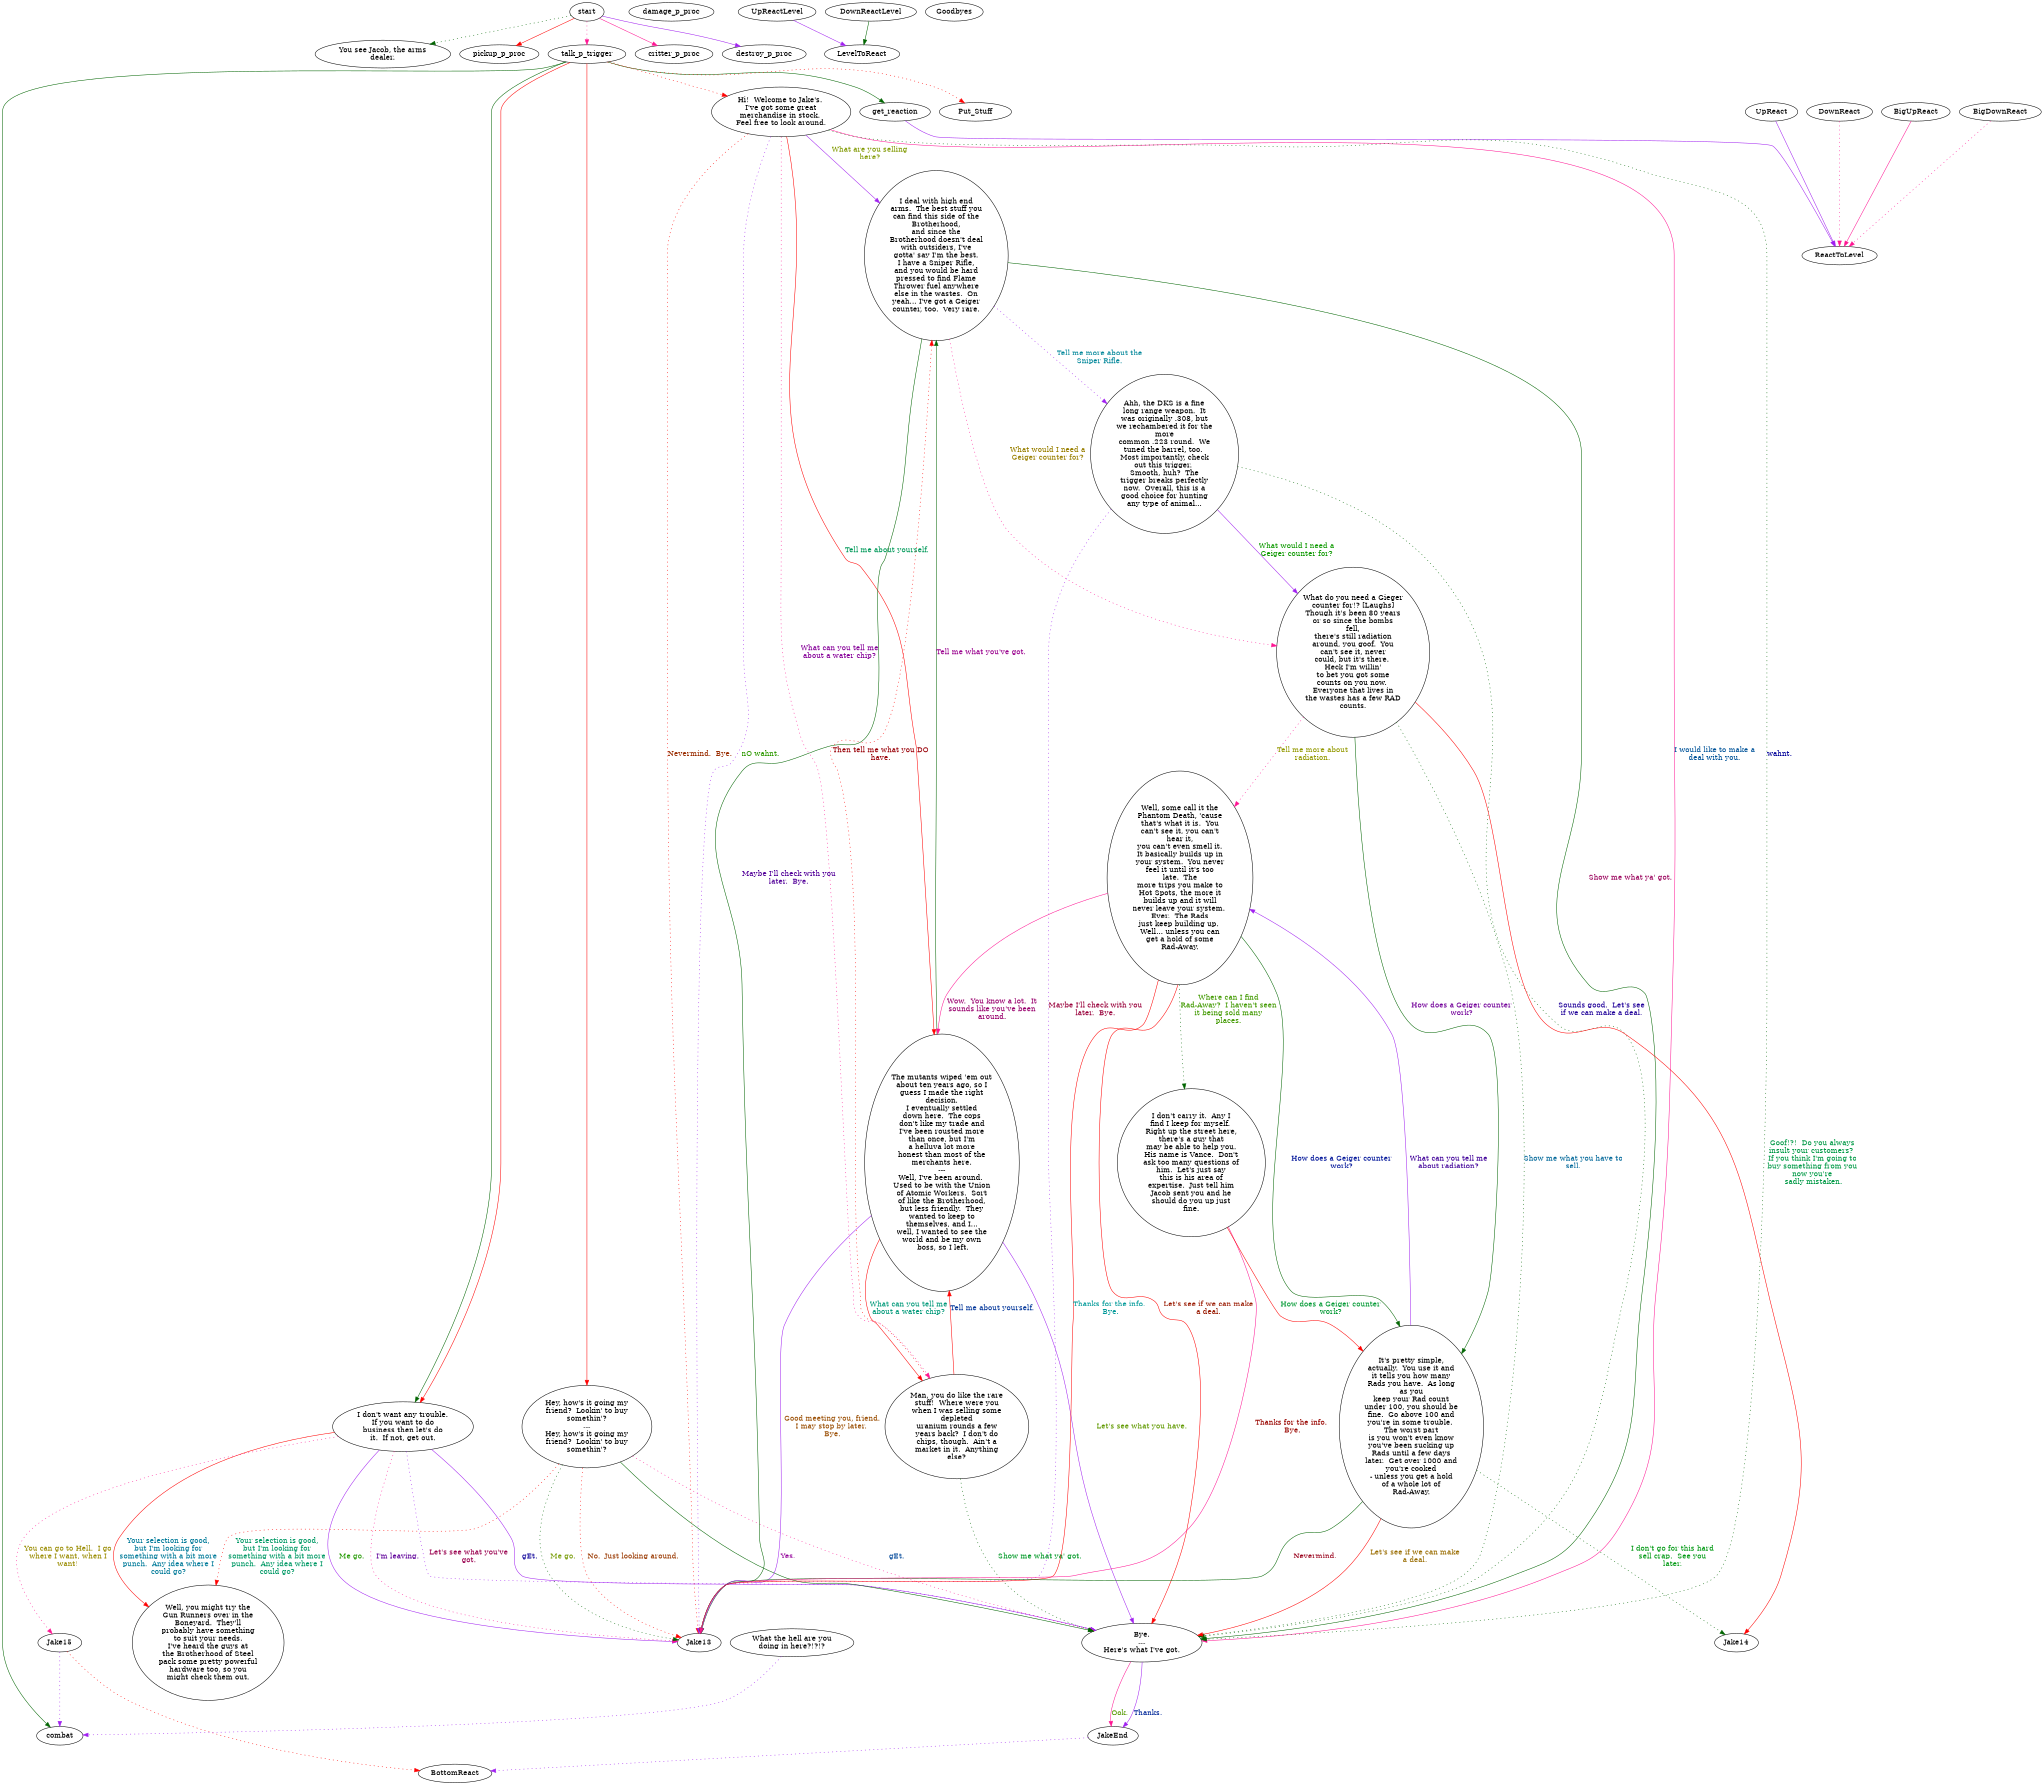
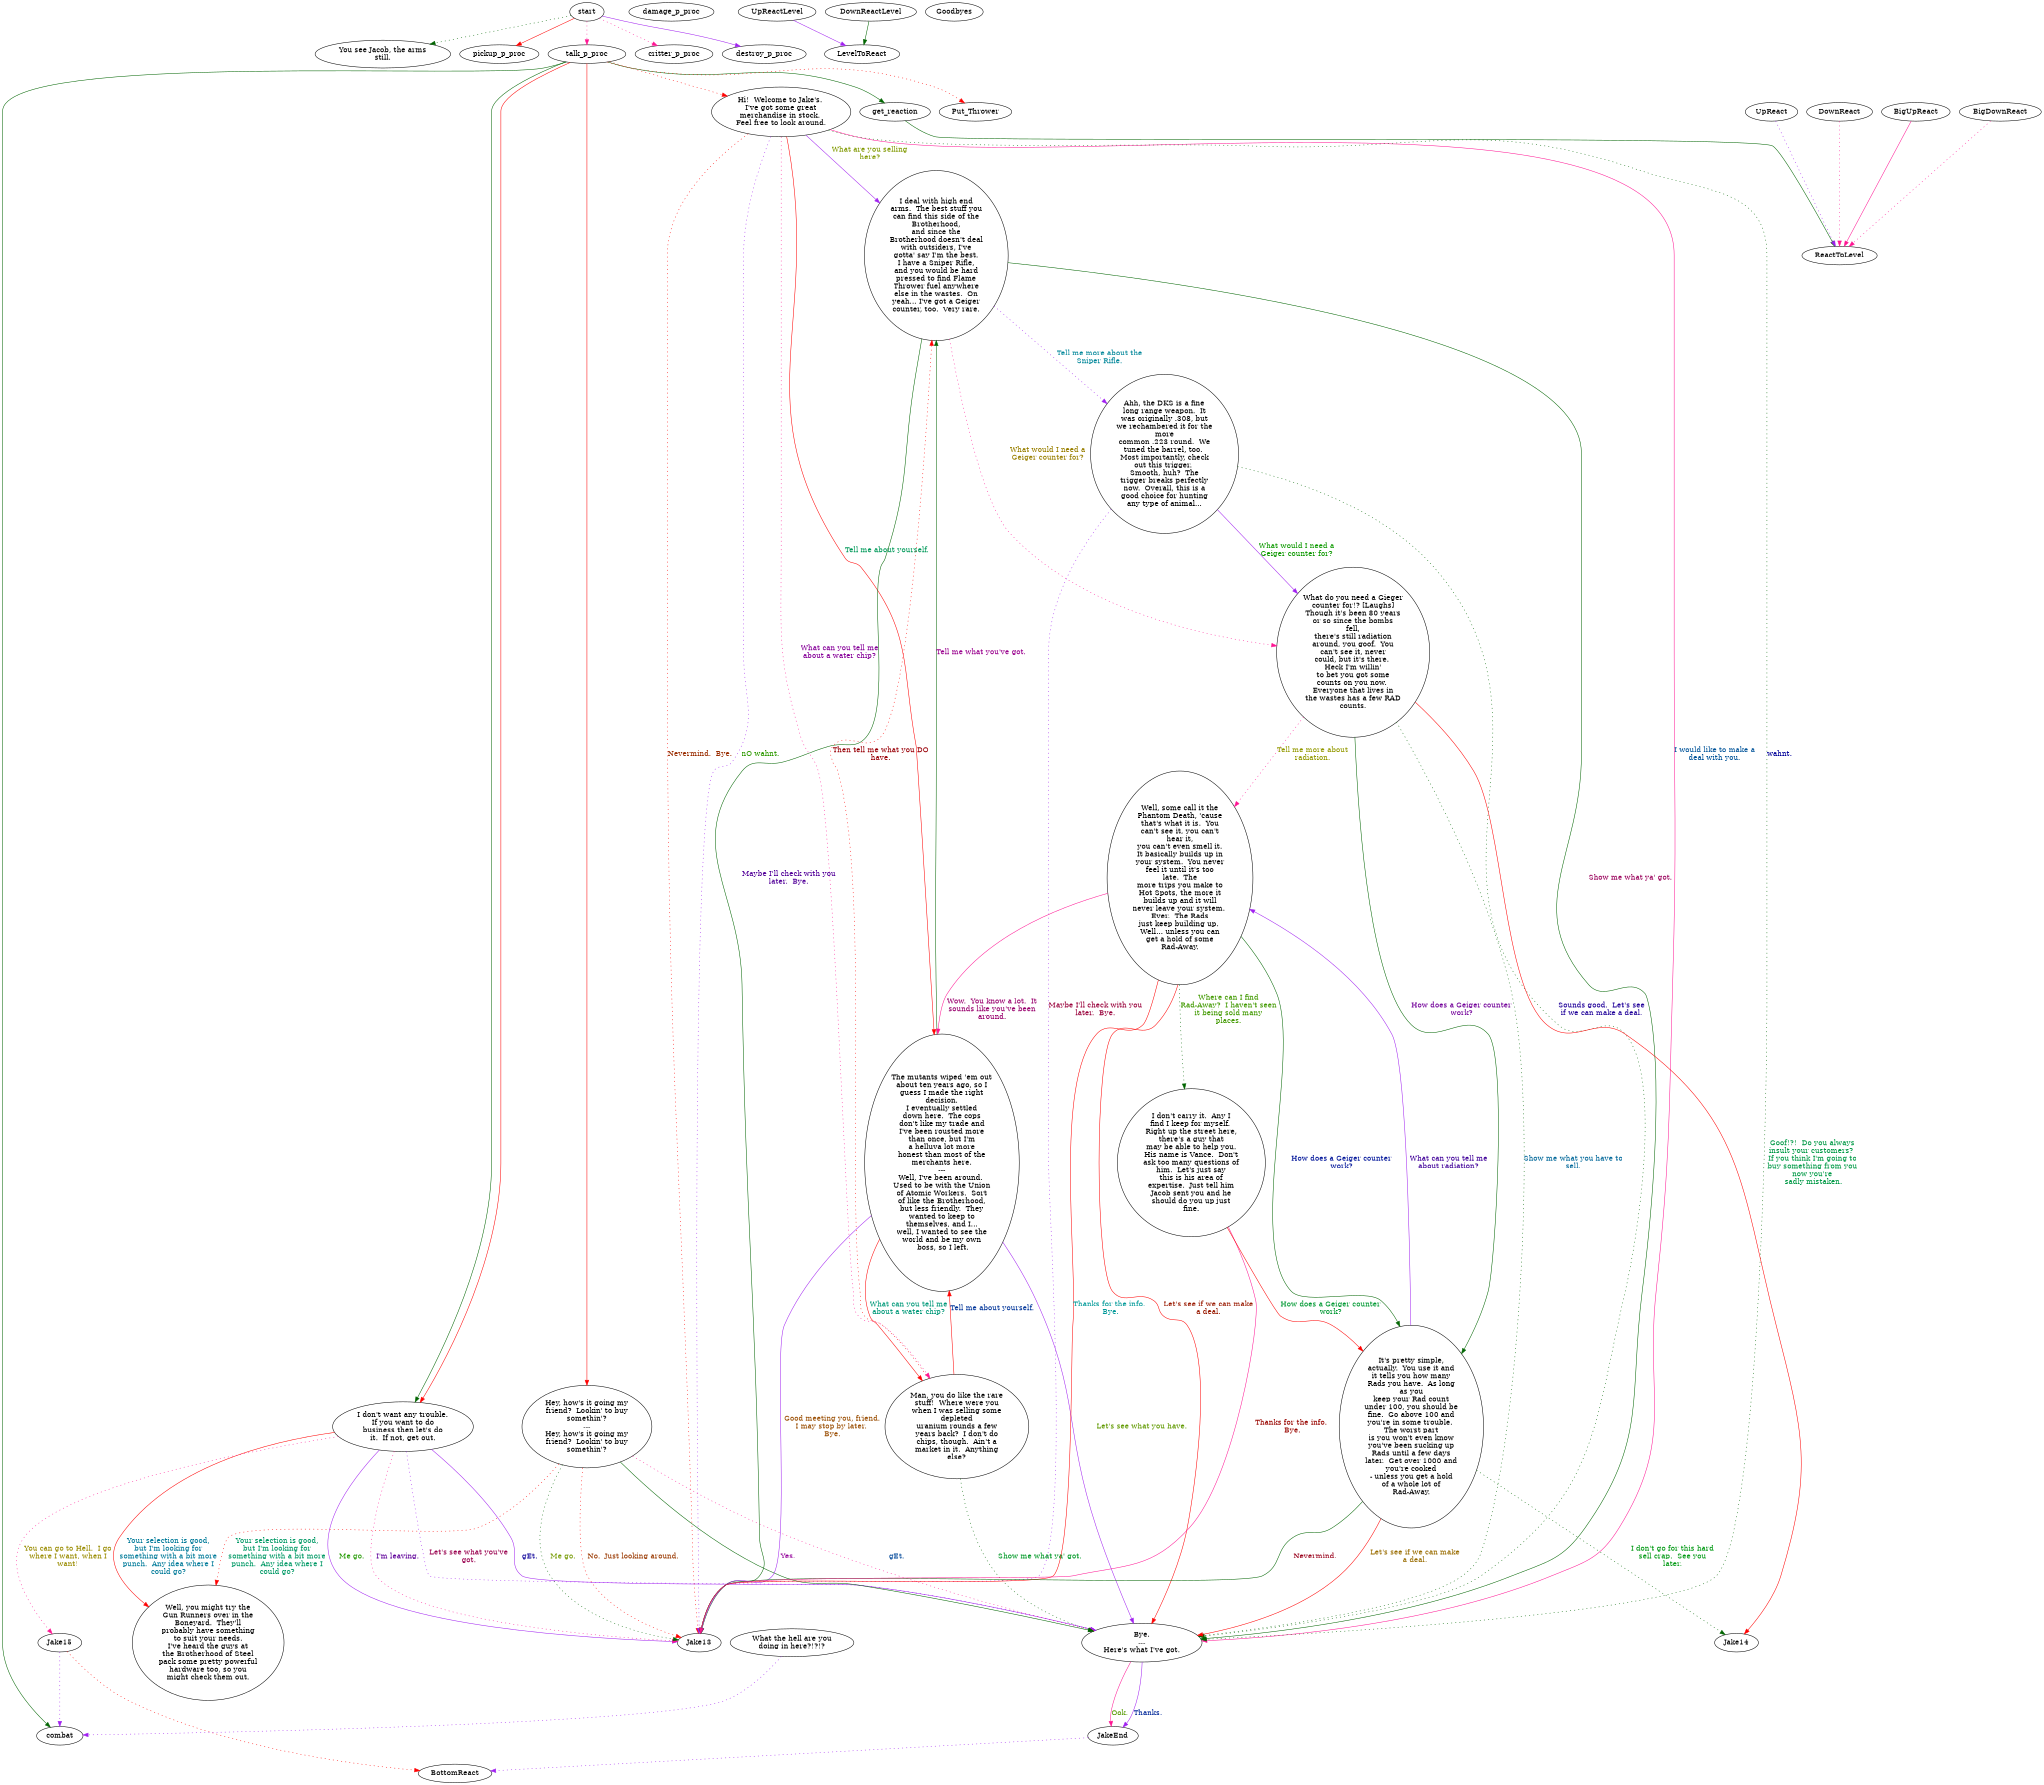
(626, 31) -> (626, 31)
(383, 54) -> (383, 54)
(587, 54) -> (587, 54)
(975, 112) -> (975, 112)
(1393, 139) -> (1393, 139)
(1804, 181) -> (1804, 181)
